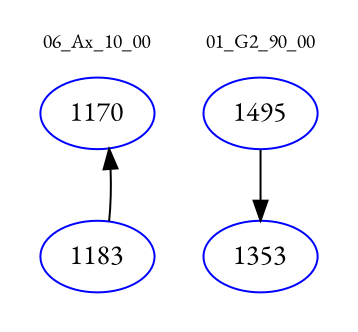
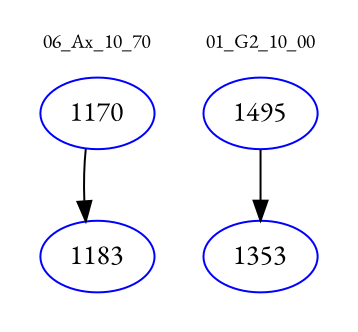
(97, 43) -> (97, 43)
(261, 43) -> (261, 43)
(111, 195) -> (84, 175)
